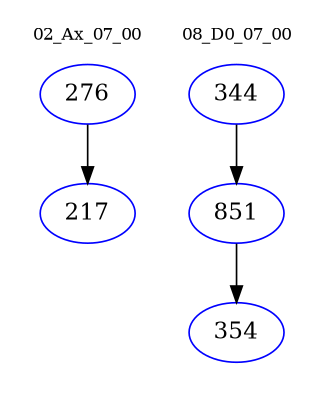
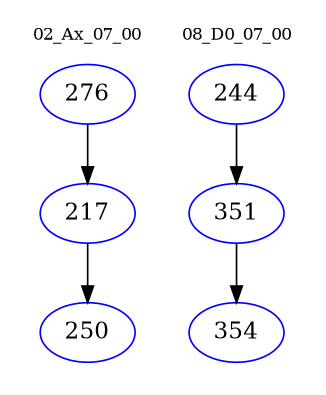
(237, 94) -> (237, 94)
(237, 213) -> (237, 213)
none -> (88, 332)
